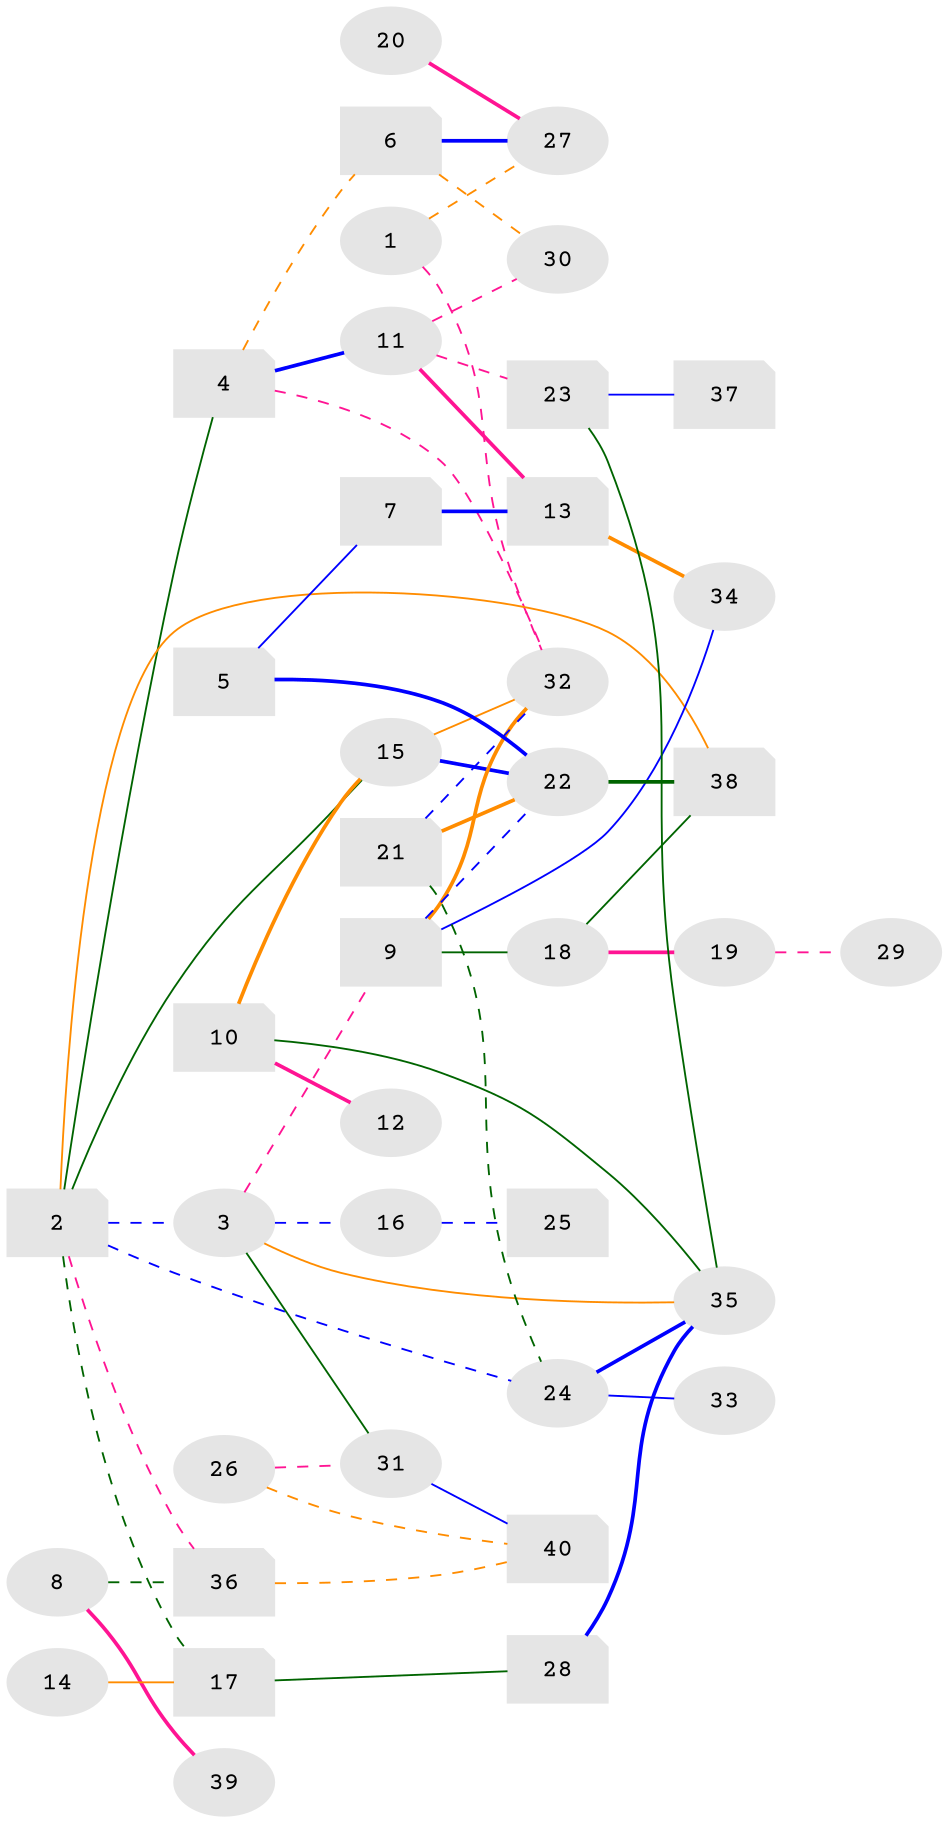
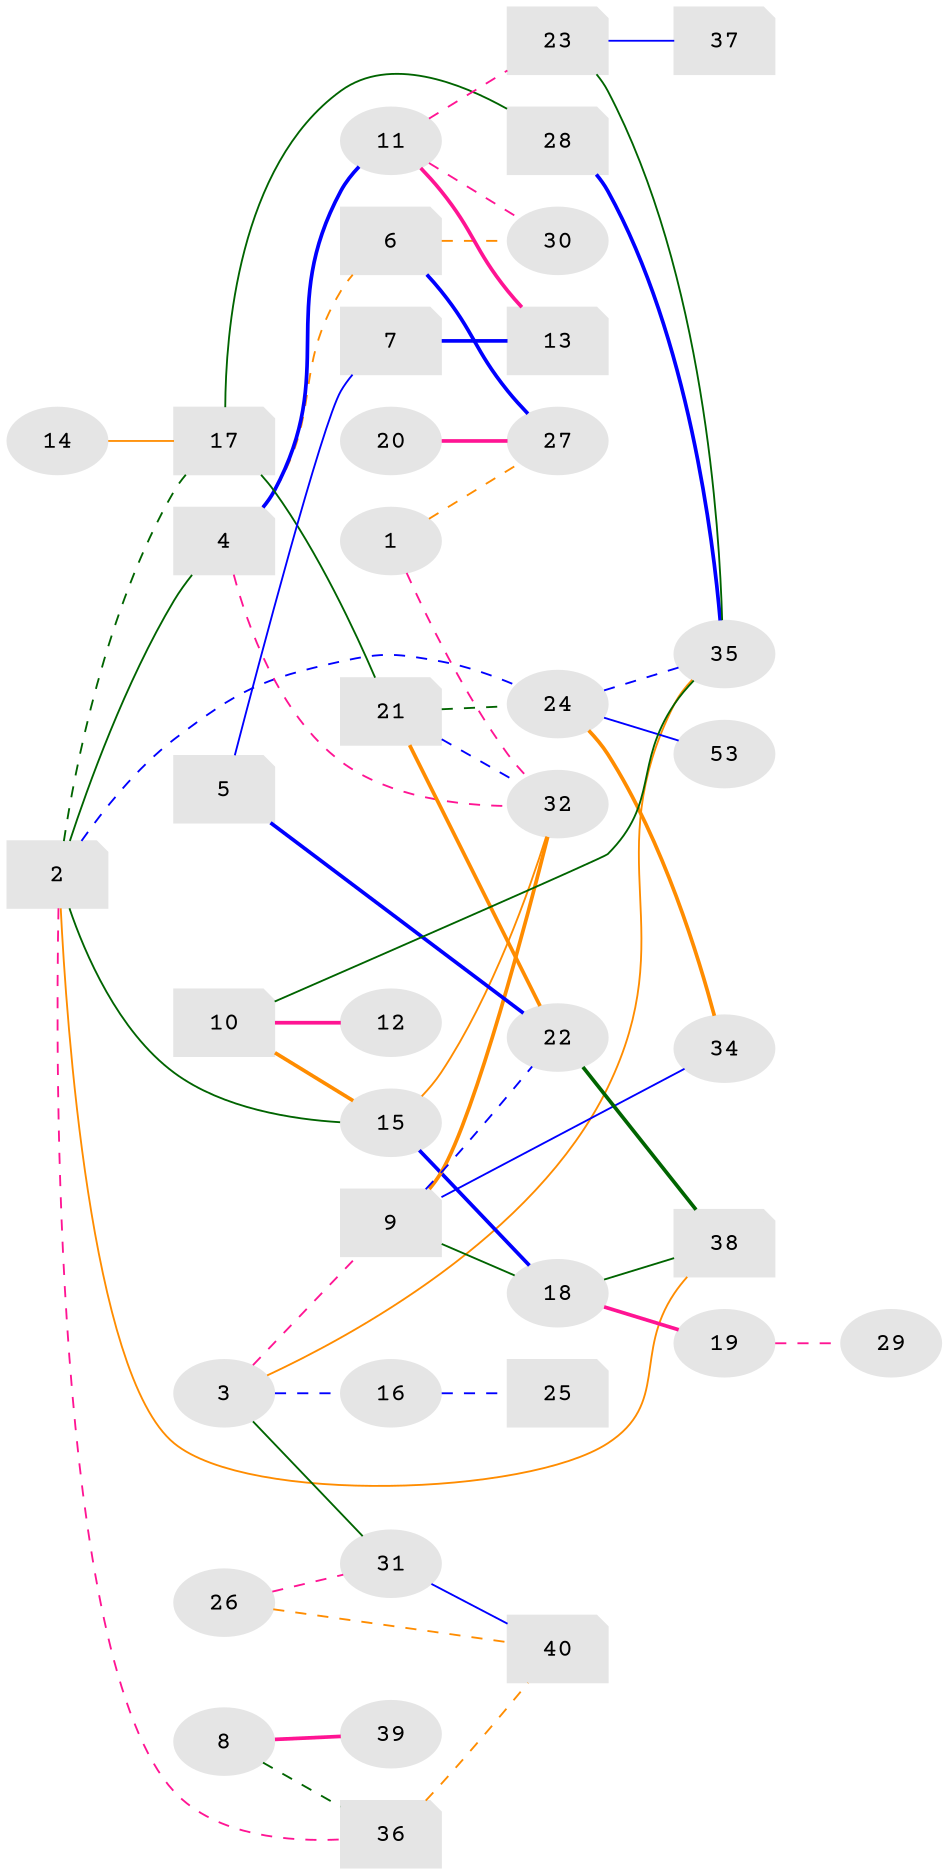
(652, 560) -> (665, 867)
none -> (324, 573)
(461, 765) -> (474, 1208)
(141, 1223) -> none
(641, 1347) -> (641, 679)
(724, 1401) -> (724, 754)
